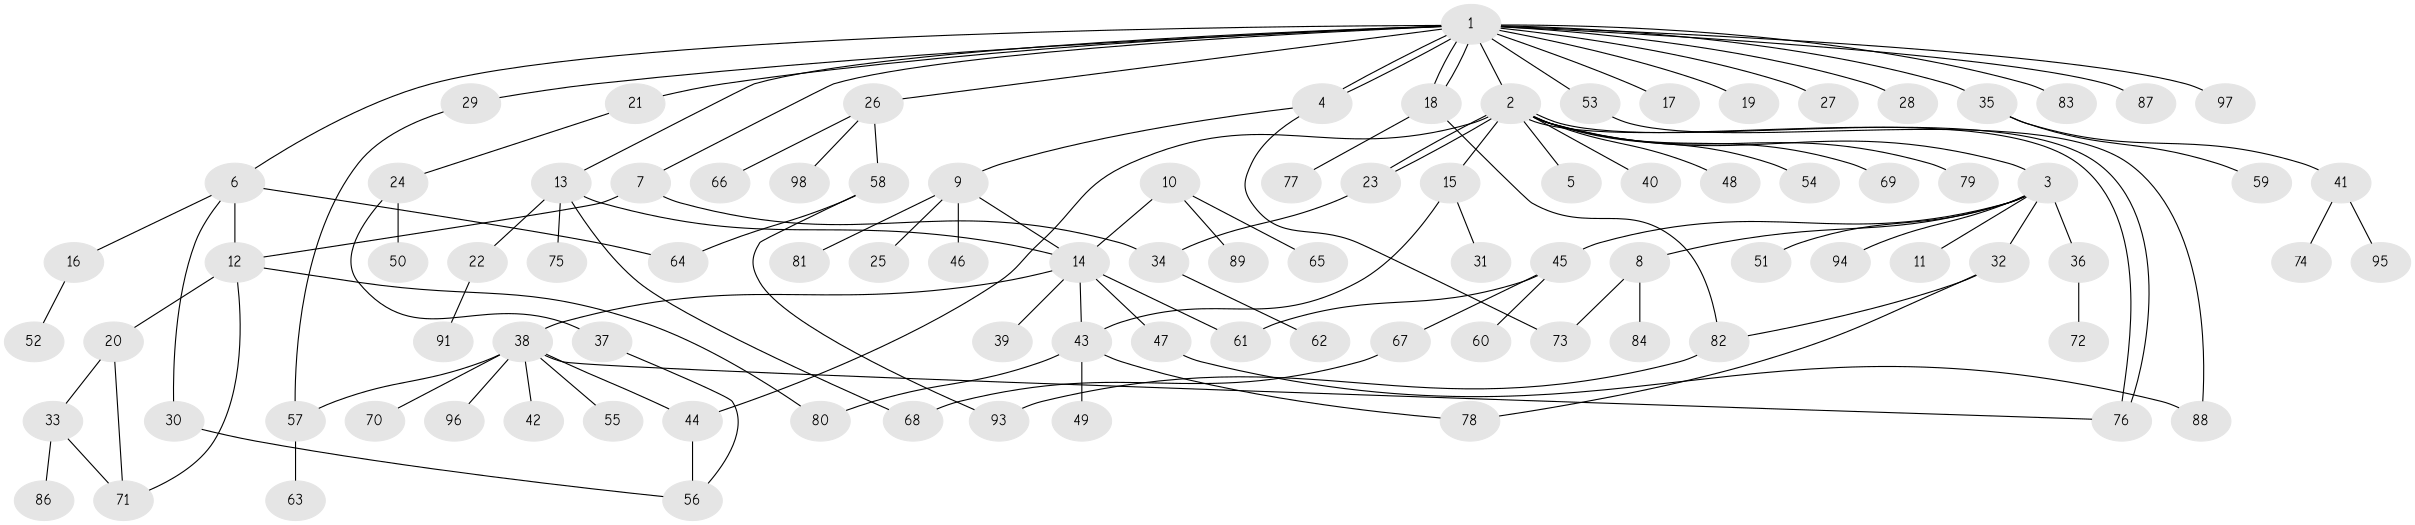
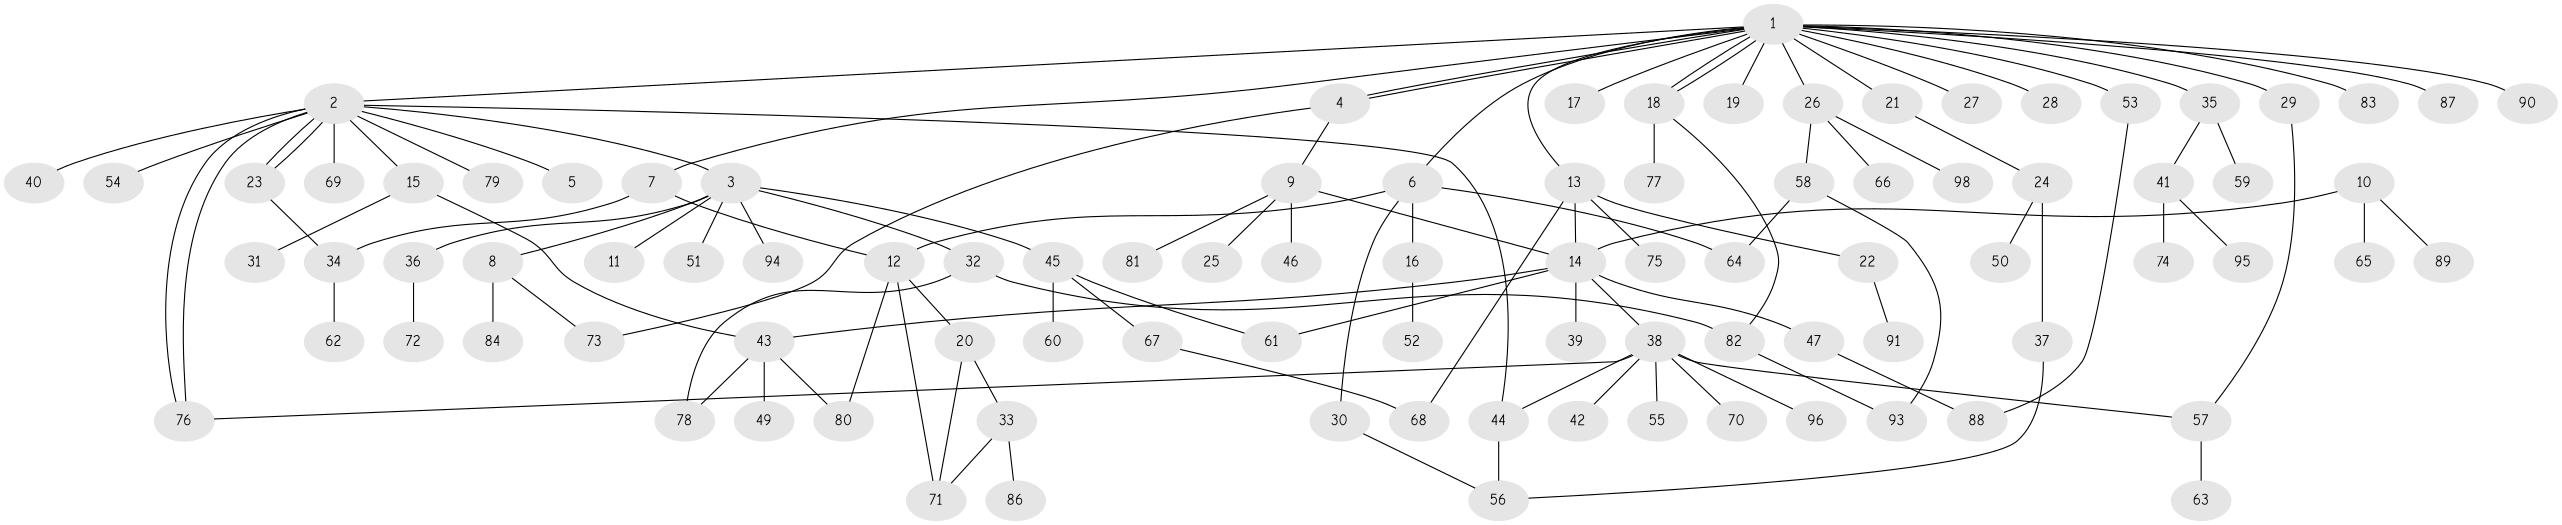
(2225, 104) -> (2528, 104)
(1730, 183) -> none
